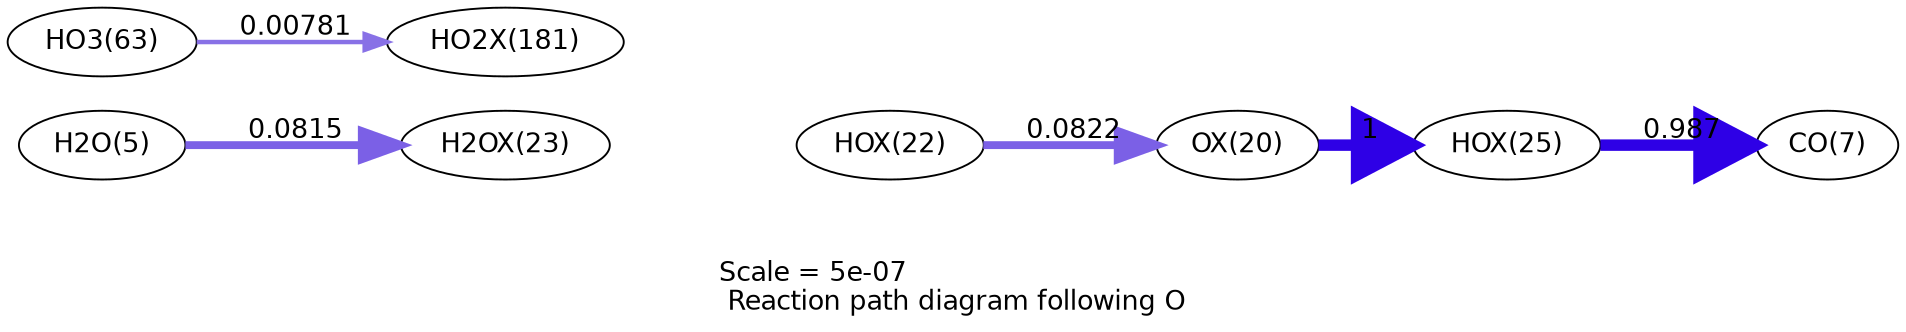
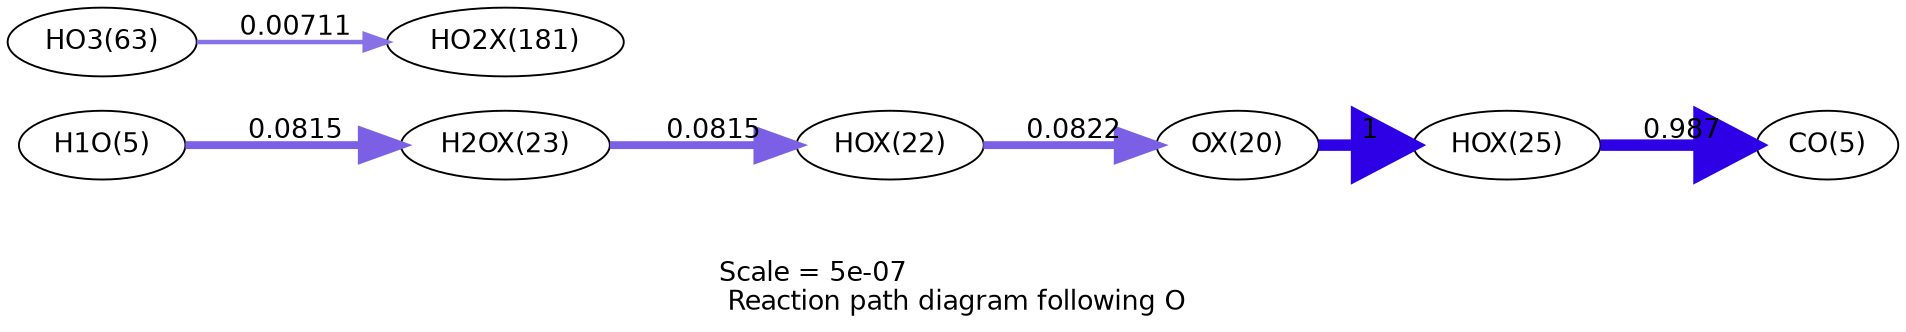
(292, 28) -> (292, 28)
(102, 145) -> (102, 145)
none -> (683, 145)
(1827, 145) -> (1827, 145)
